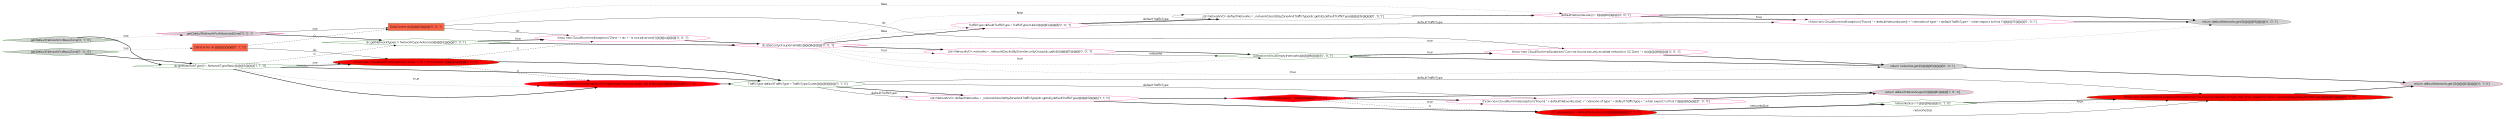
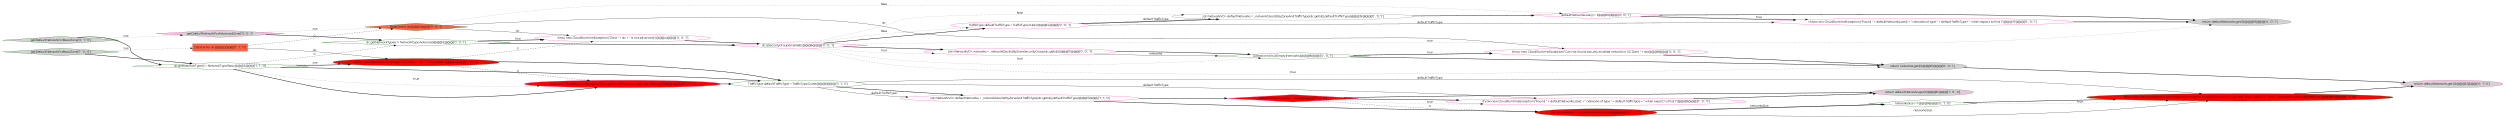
(416, 27) -> (416, 27)
(323, 30) -> (320, 30)
(1616, 61) -> (1614, 61)
